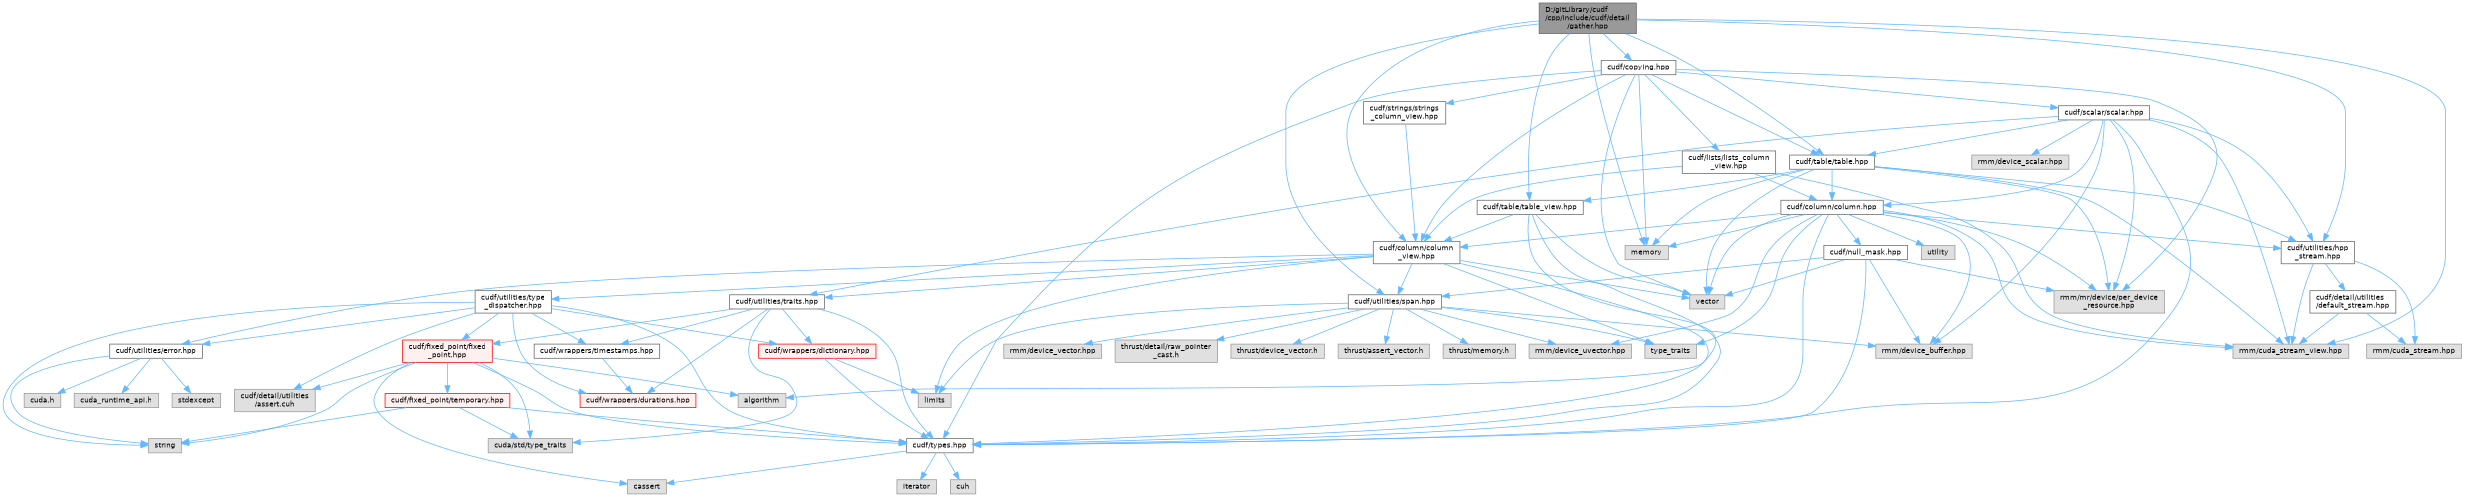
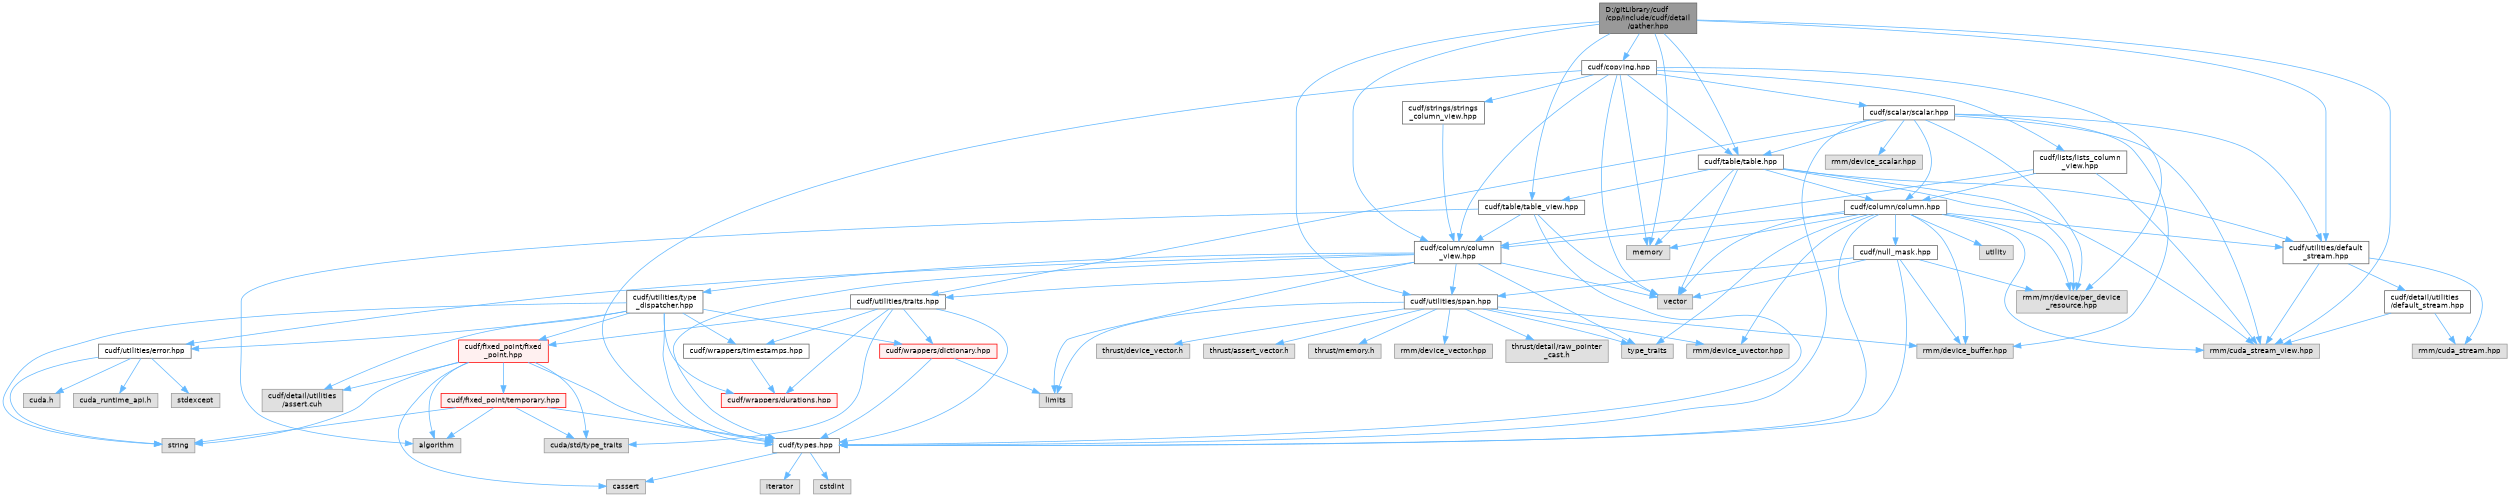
(2318, 253) -> (2326, 253)
none -> (473, 421)
(963, 487) -> (832, 487)
